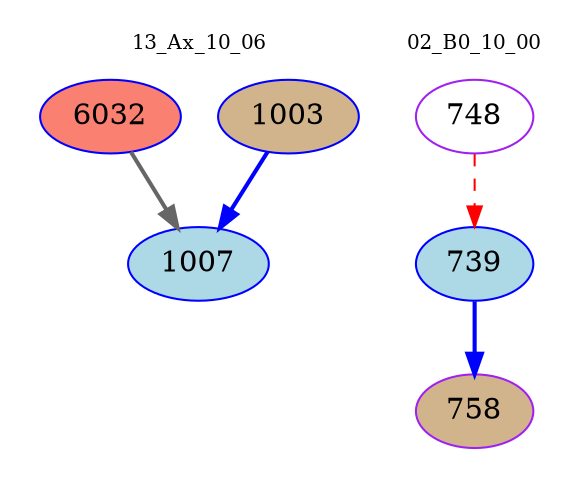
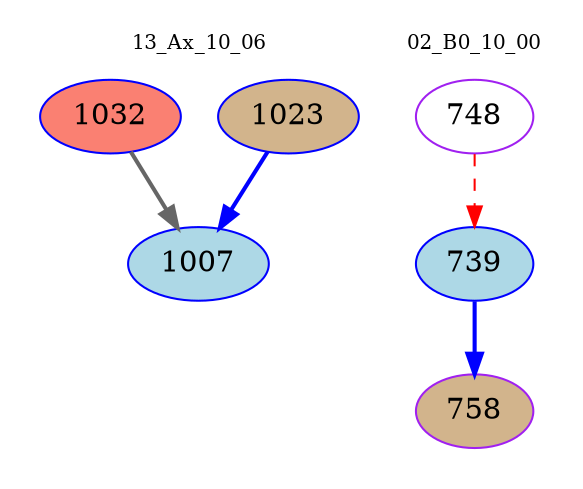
(110, 117) -> (110, 117)
(288, 117) -> (288, 117)
